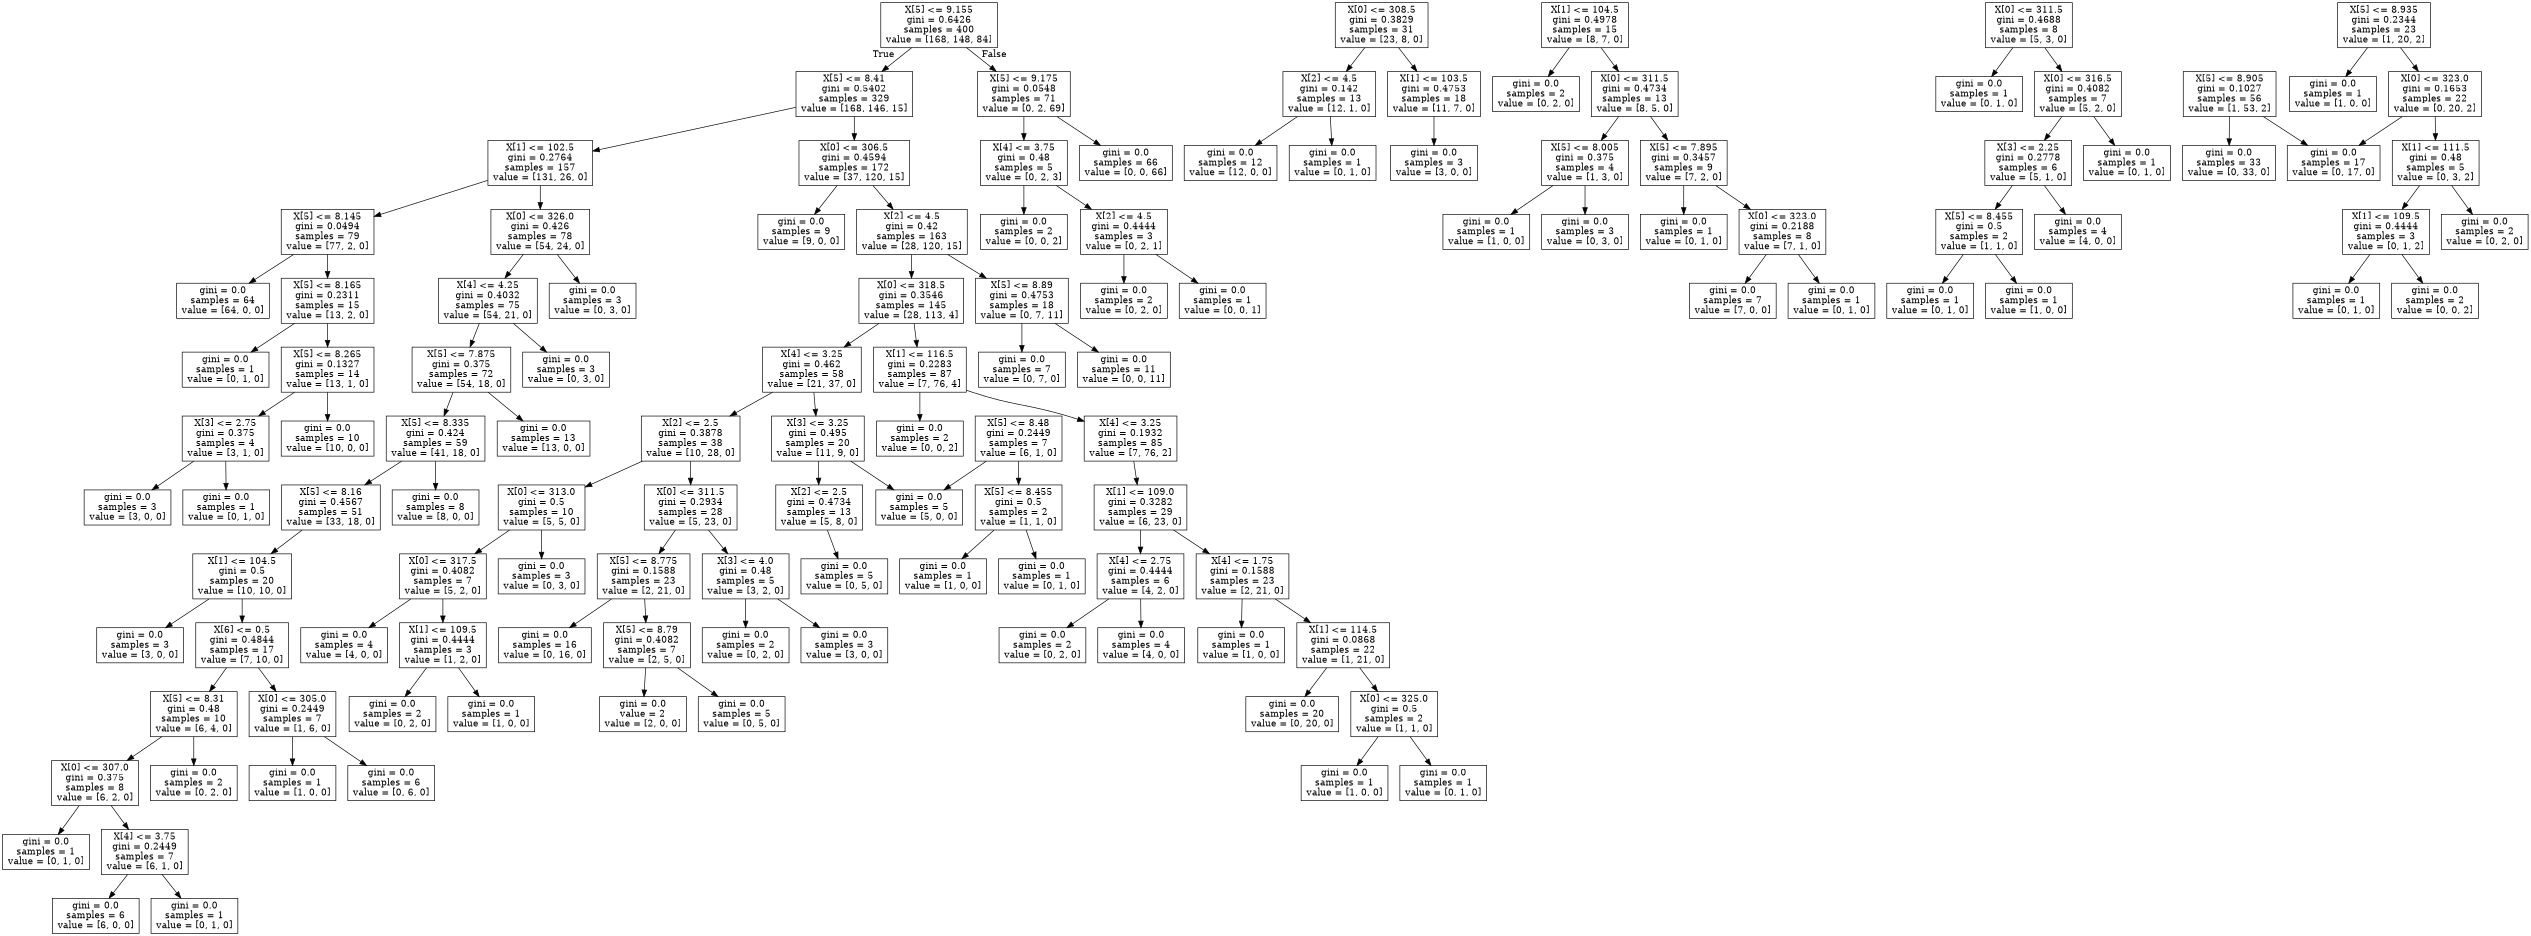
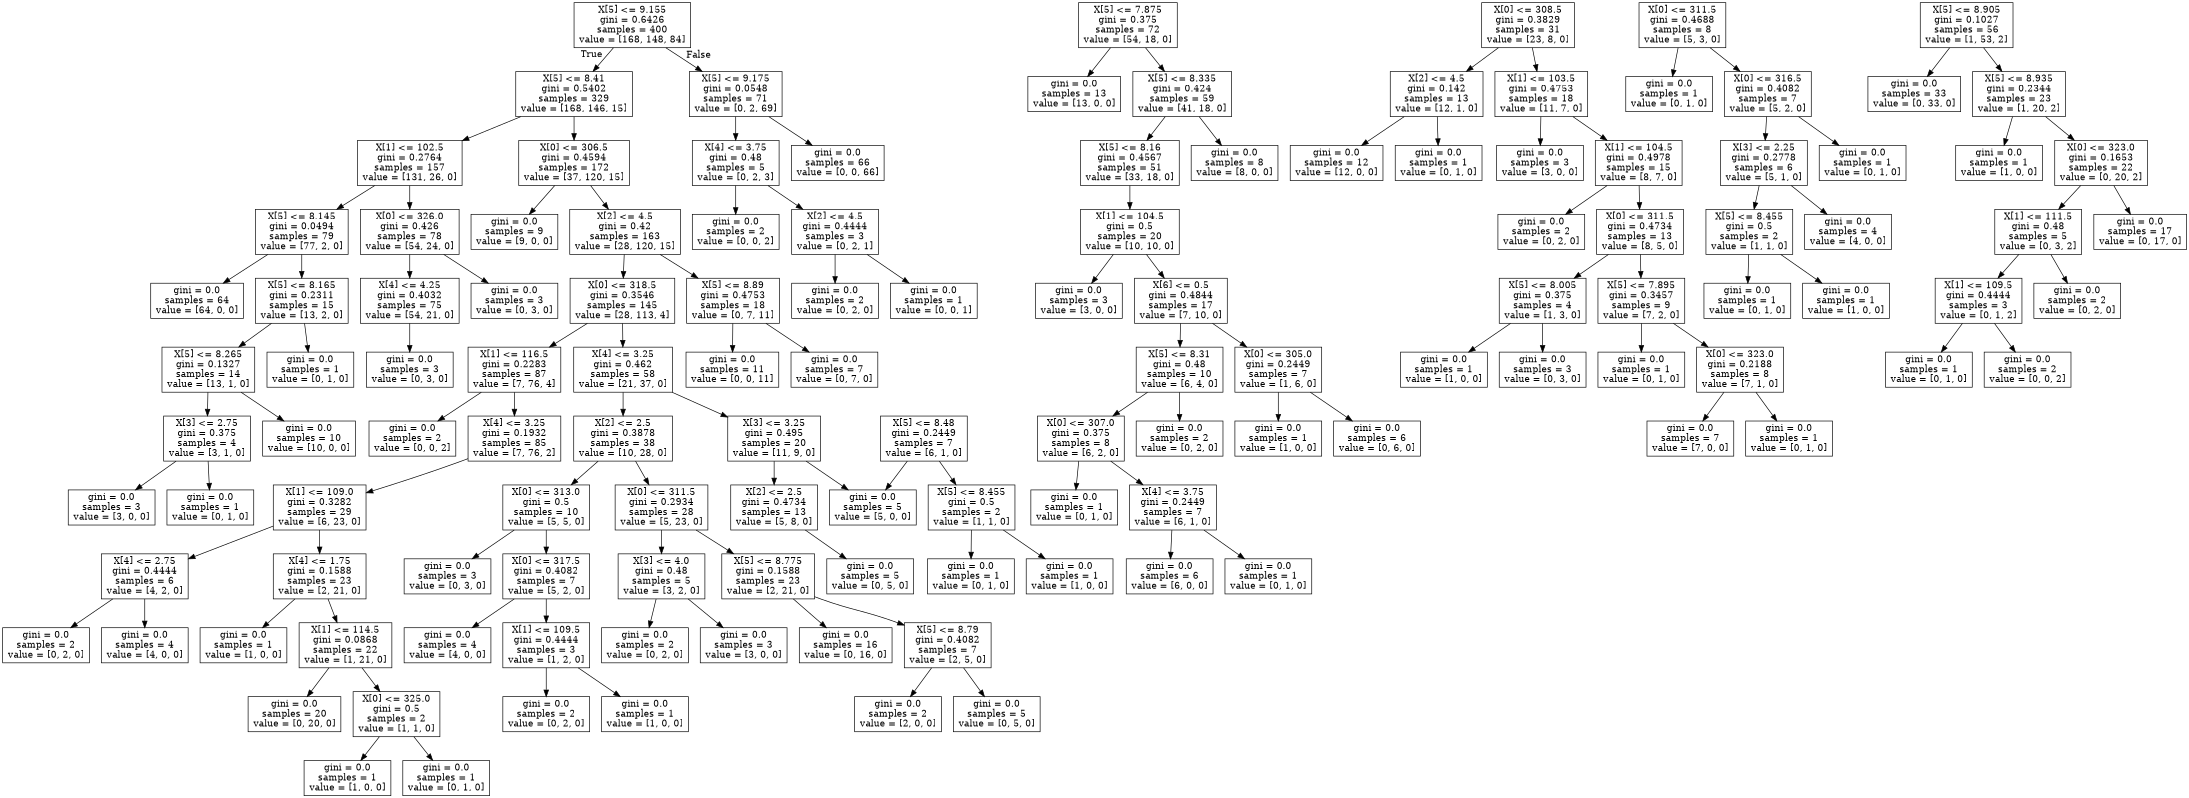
none -> (1587, 127)
(2283, 129) -> (1991, 57)
(476, 332) -> none
(643, 714) -> (898, 714)
